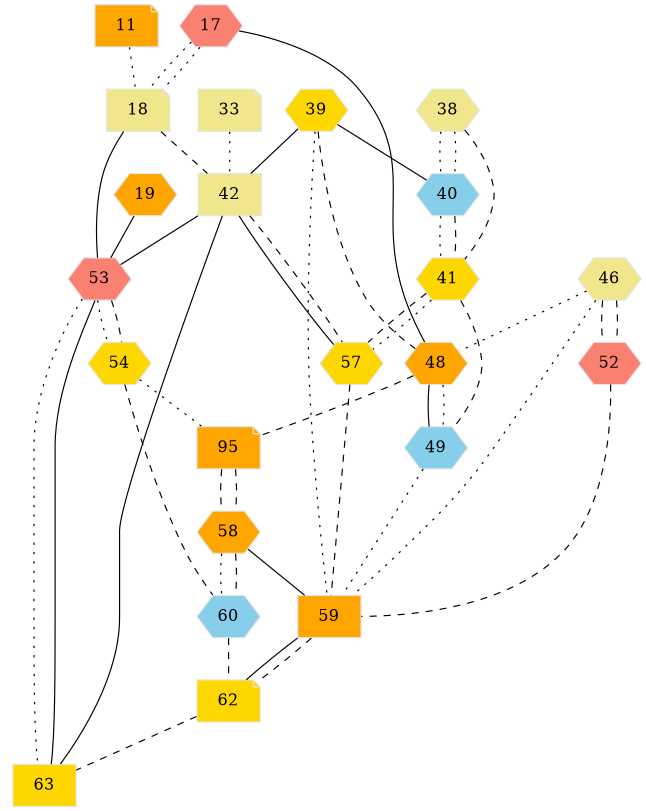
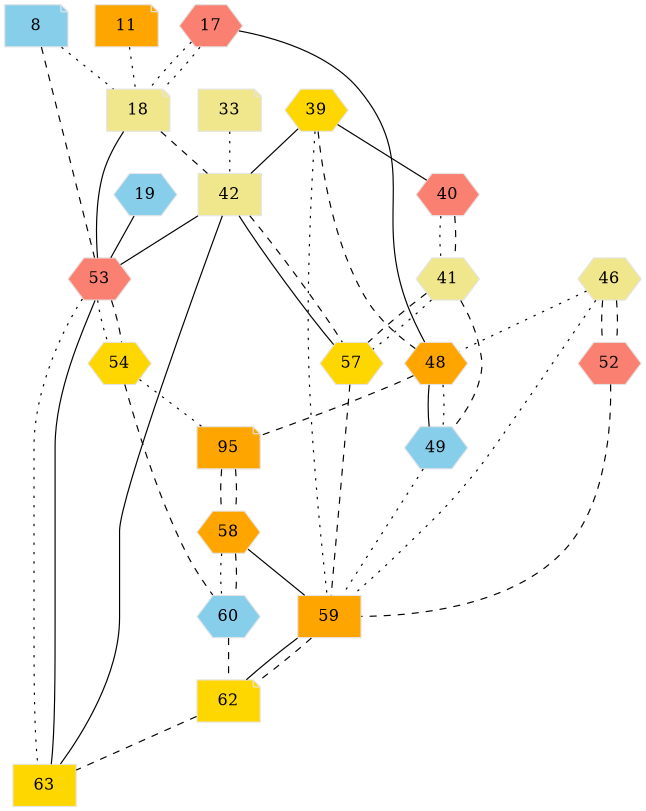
none -> (36, 26)
(448, 110) -> none
(145, 195) -> (145, 195)
(448, 195) -> (448, 195)
(448, 279) -> (448, 279)
